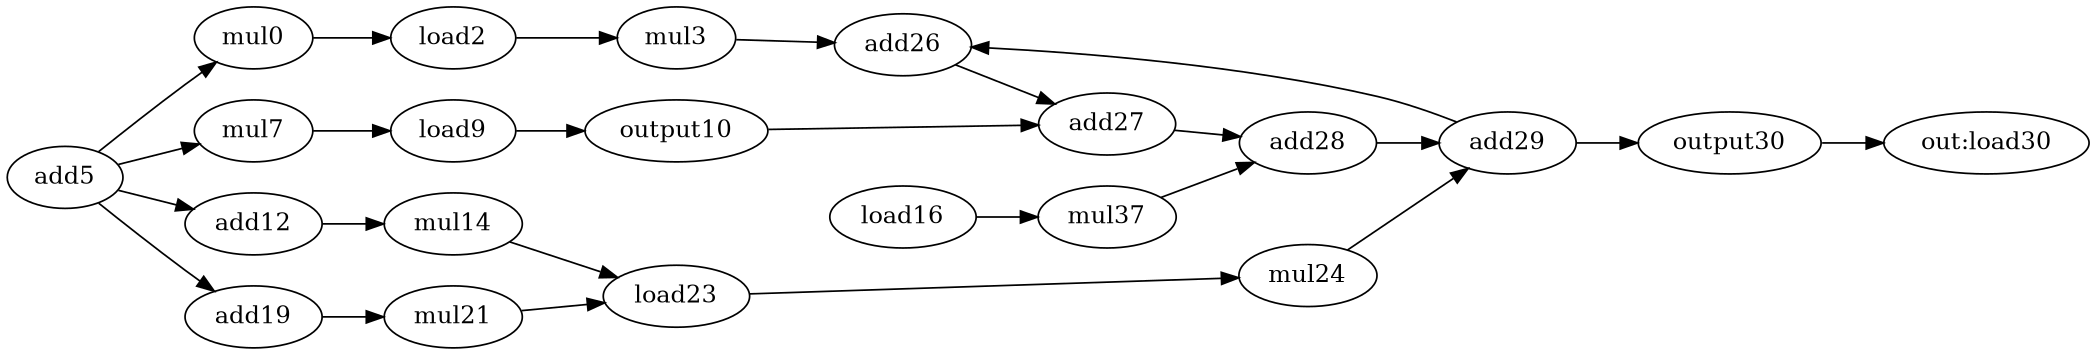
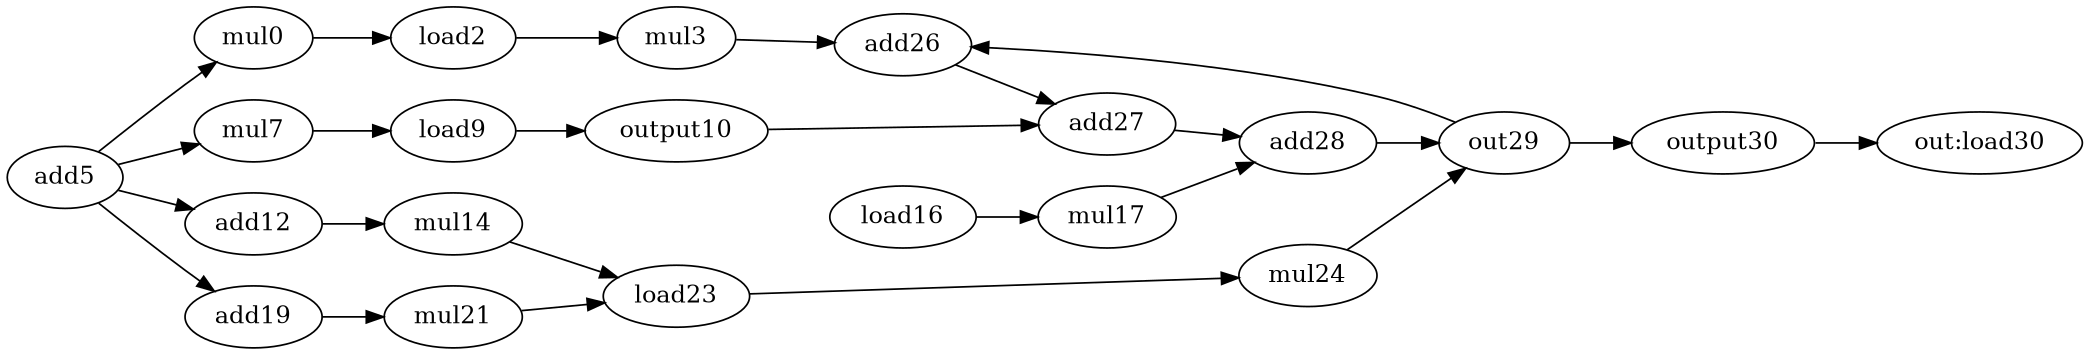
(1508, 143) -> (1504, 143)
(1107, 217) -> (1107, 217)
